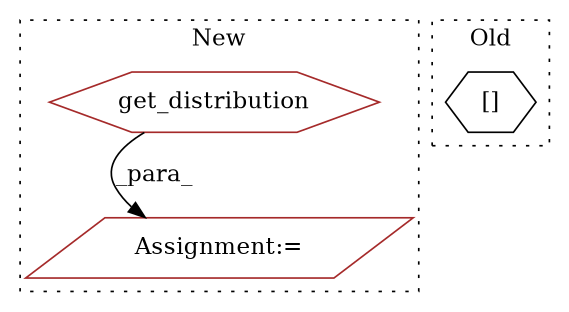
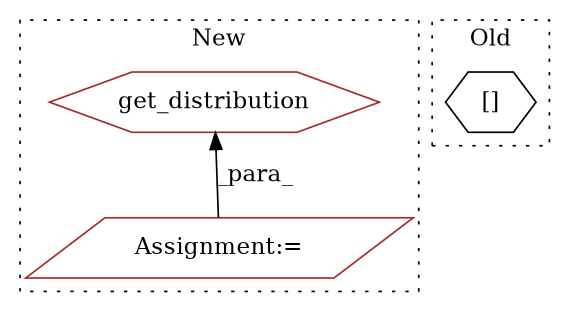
(112, 166) -> (217, 183)
